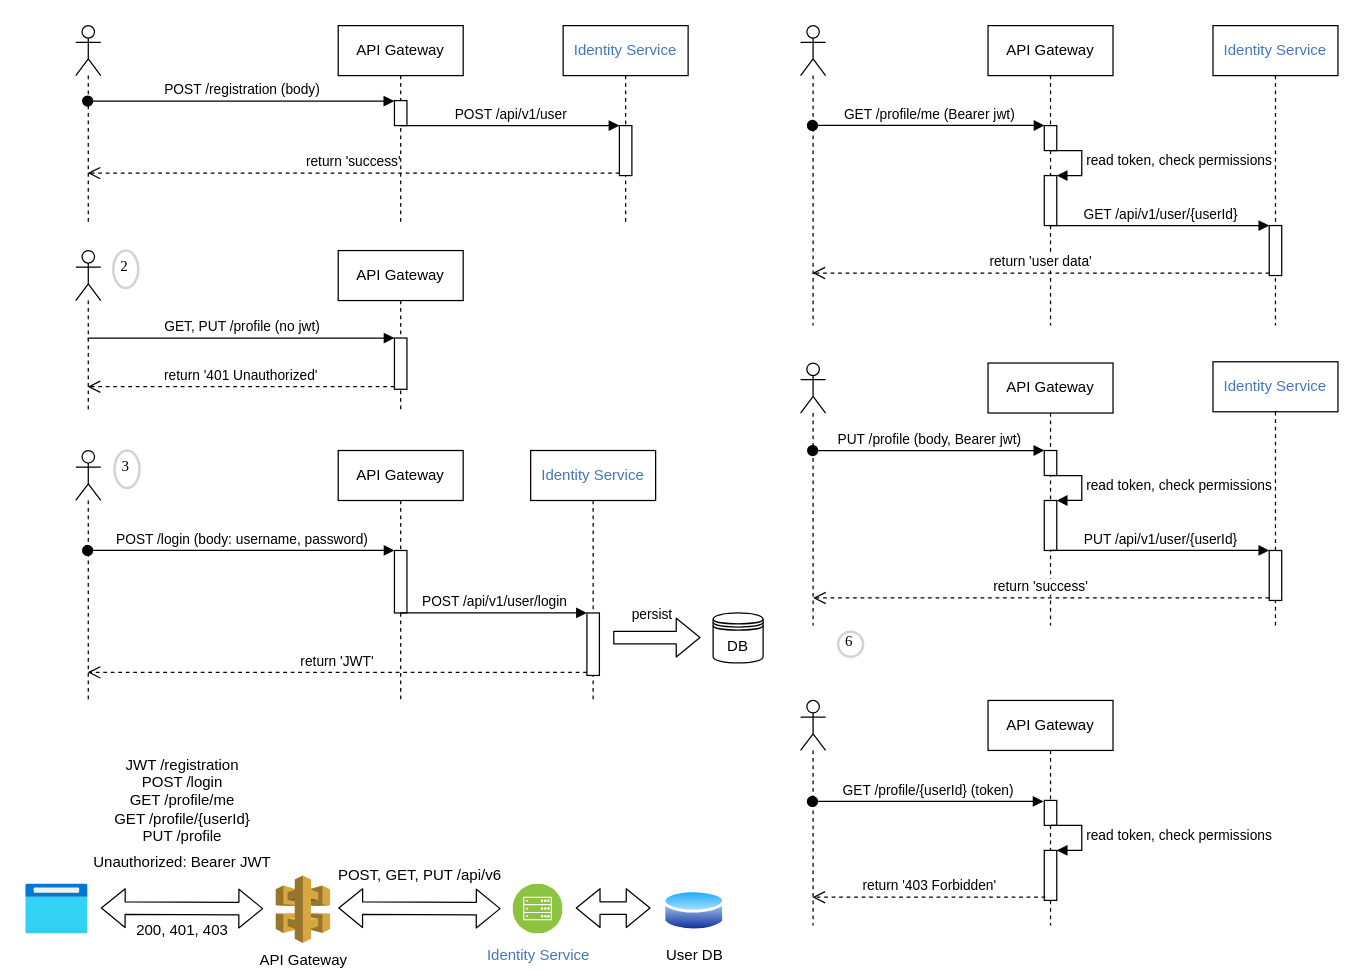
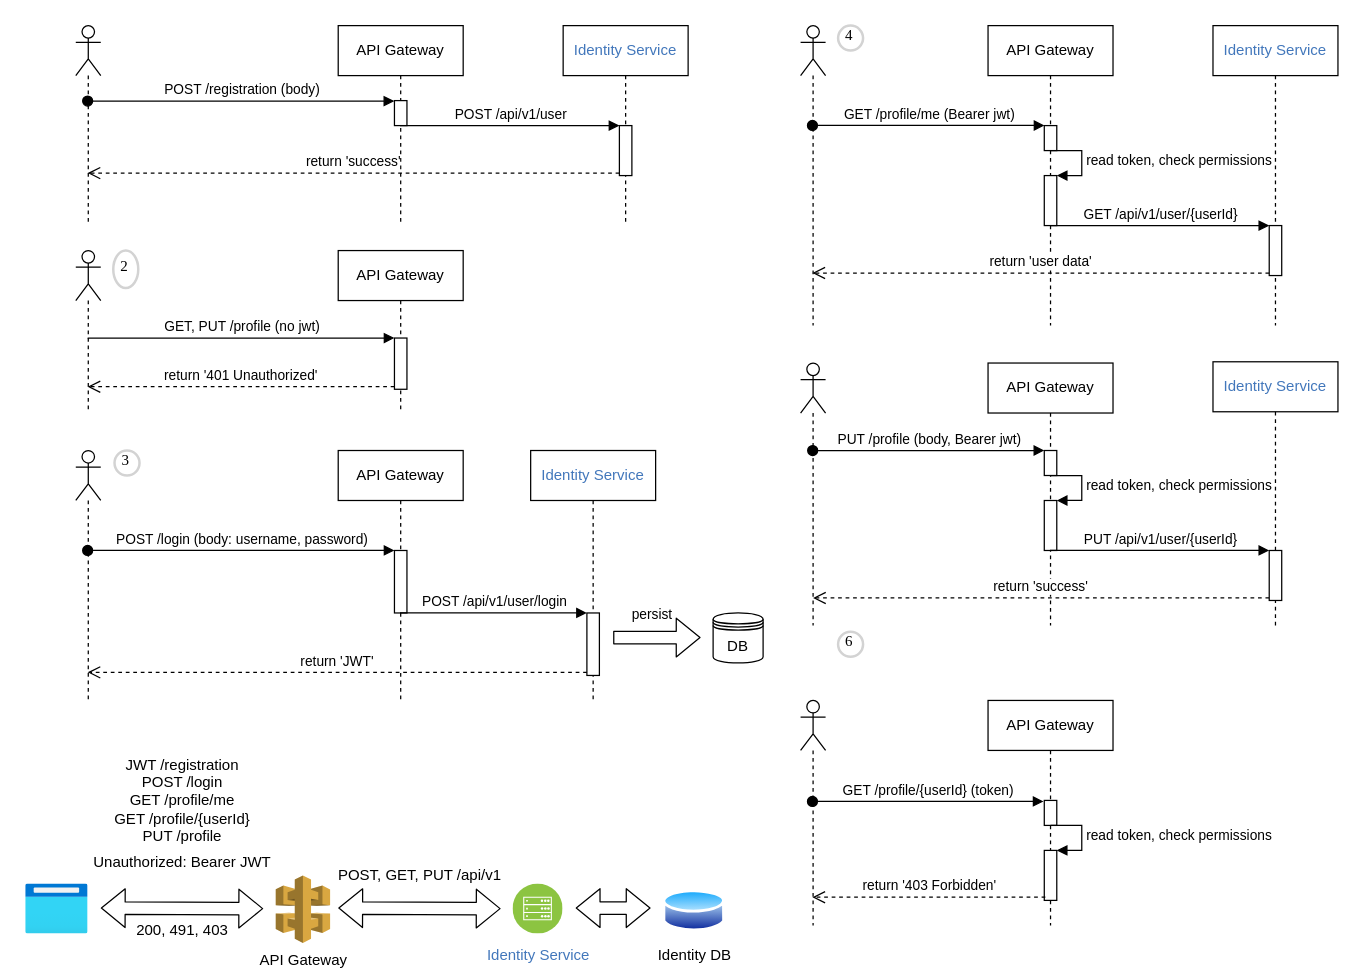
none -> (851, 38)
(127, 469) -> (127, 463)
(420, 876) -> (420, 876)
(183, 931) -> (183, 931)
(695, 956) -> (695, 956)
